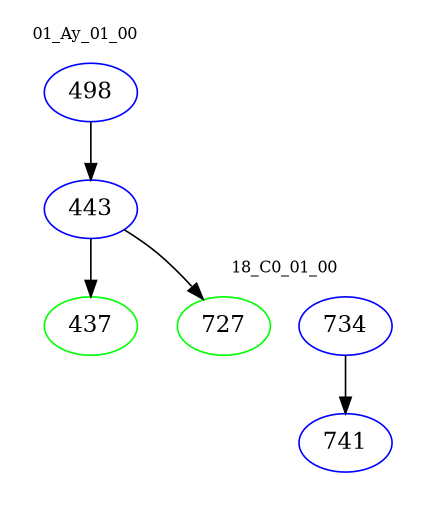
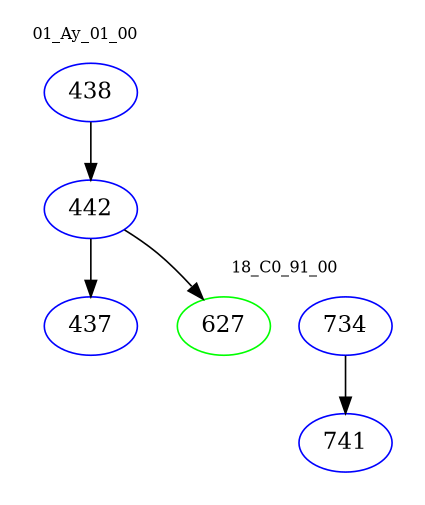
(91, 92) -> (91, 92)
(91, 209) -> (91, 209)
(285, 268) -> (285, 268)
(91, 326) -> (91, 326)
(224, 326) -> (224, 326)
